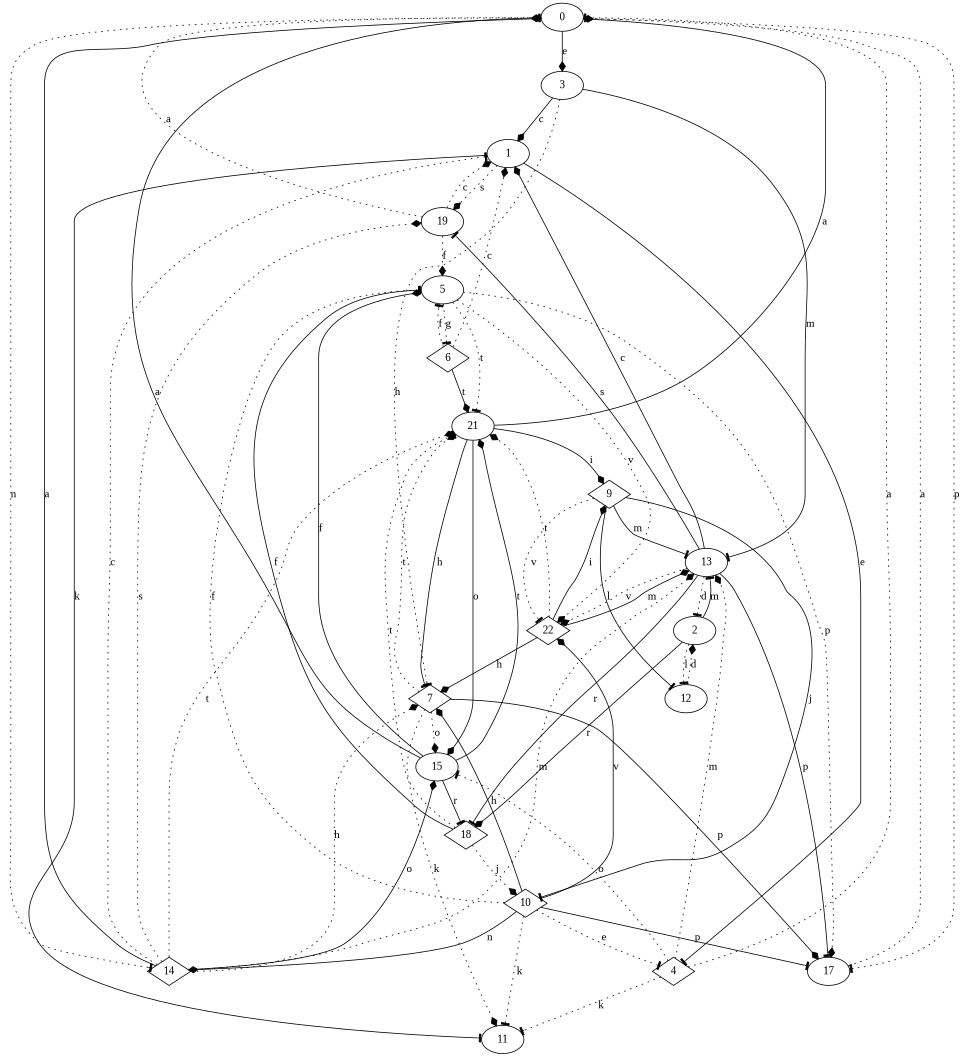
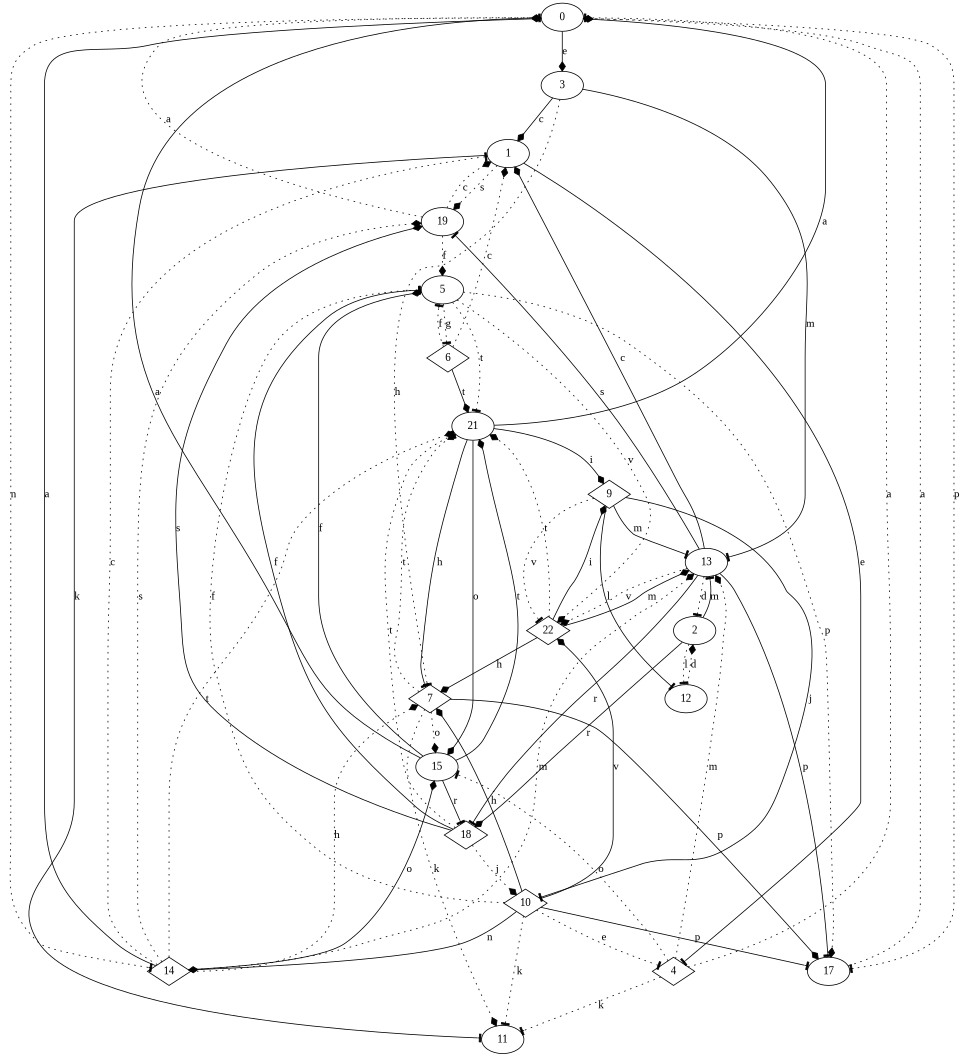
none -> (177, 548)
